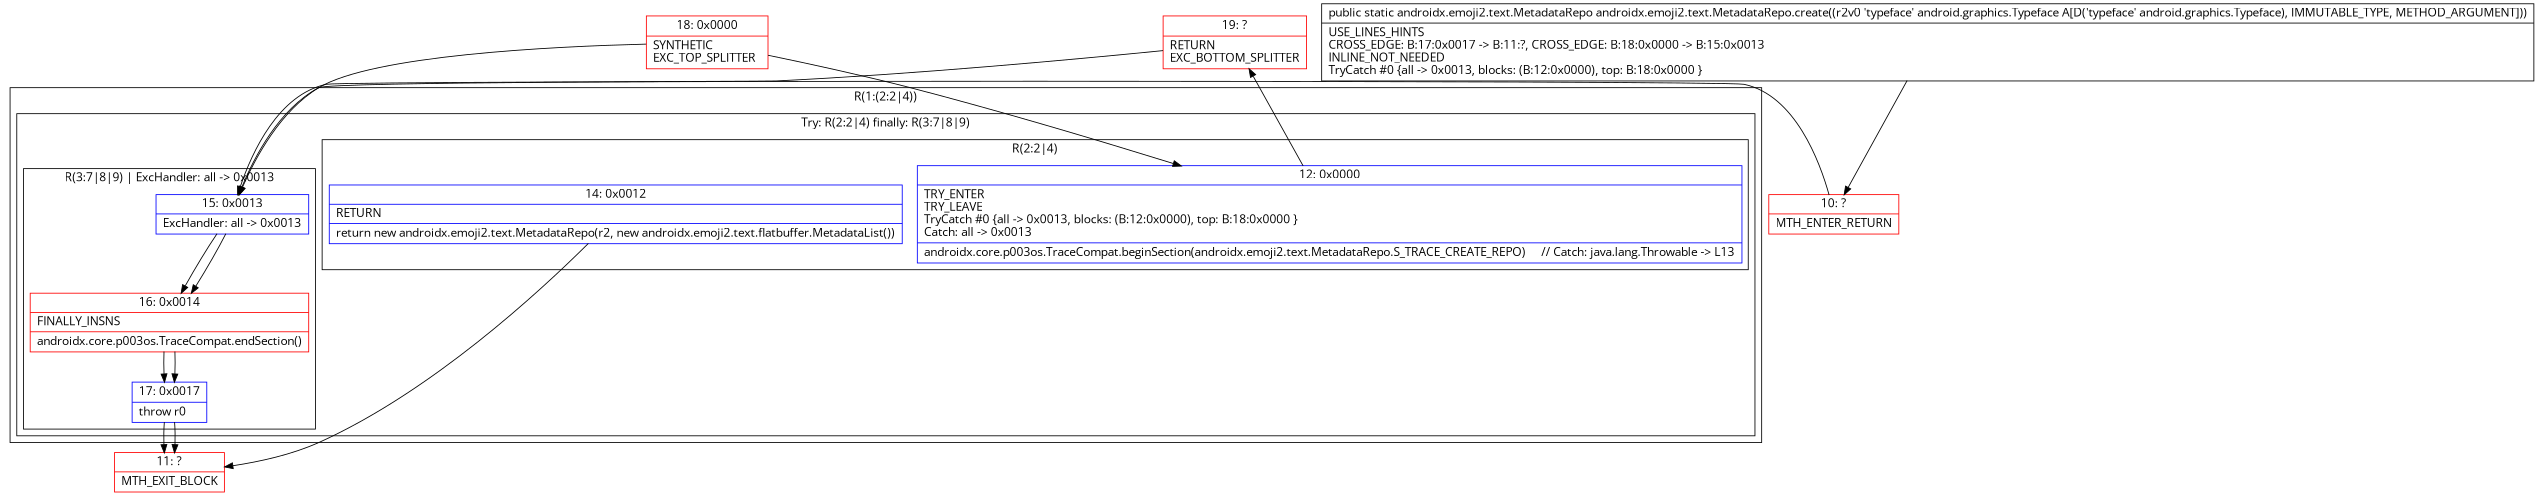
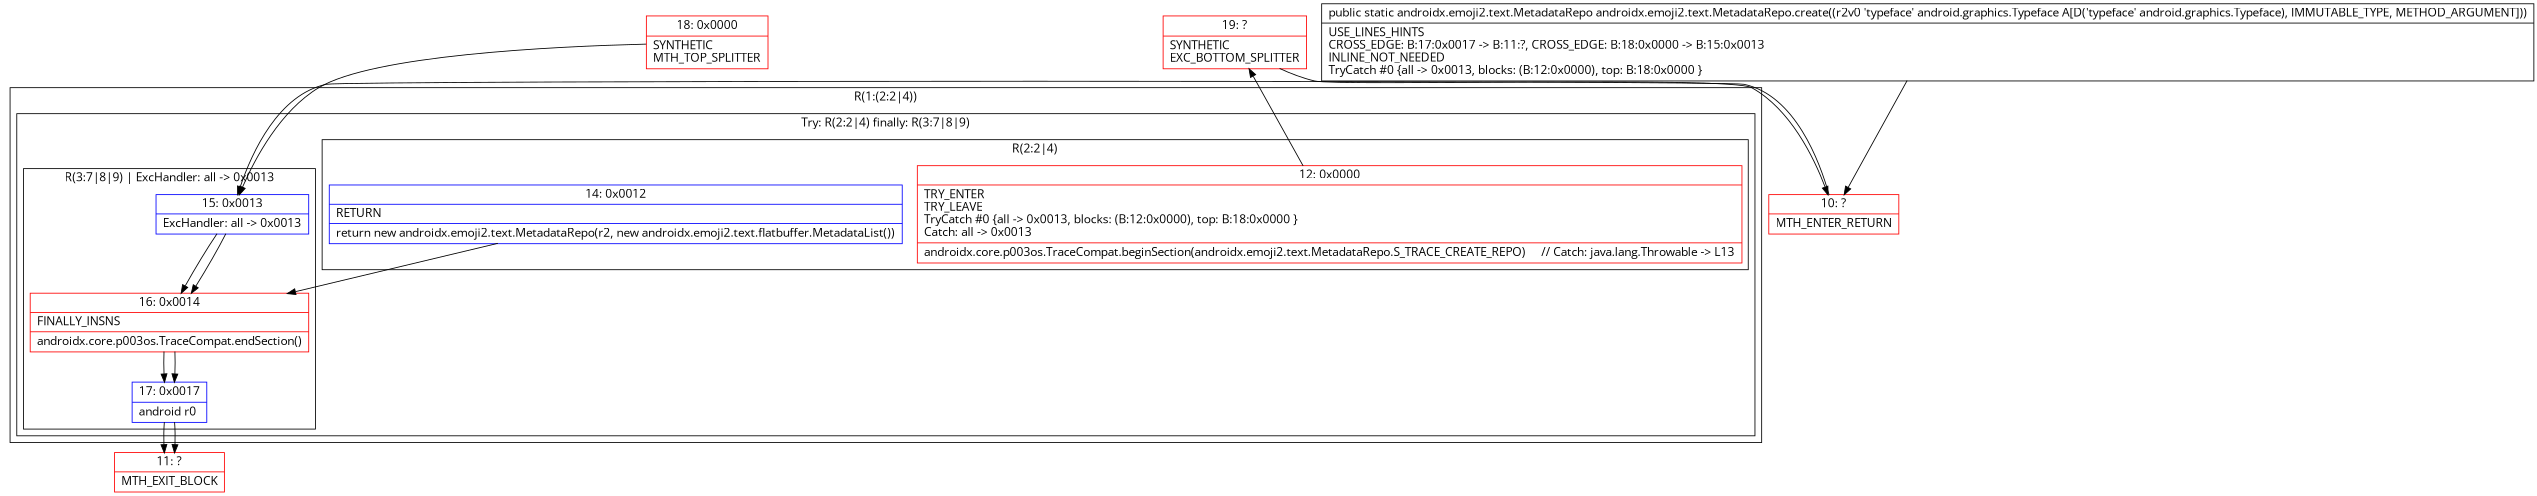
(1193, 46) -> (1200, 46)
(705, 58) -> (707, 58)
(896, 74) -> (1578, 82)
(972, 104) -> none
(1330, 214) -> (1330, 214)
(426, 380) -> (412, 264)
(163, 412) -> (168, 412)
